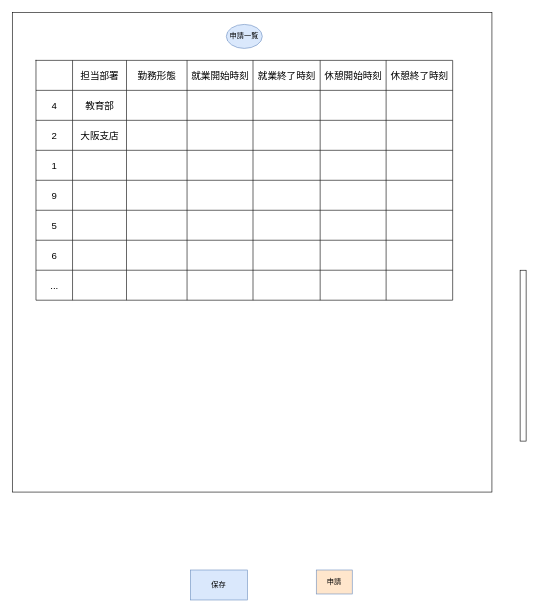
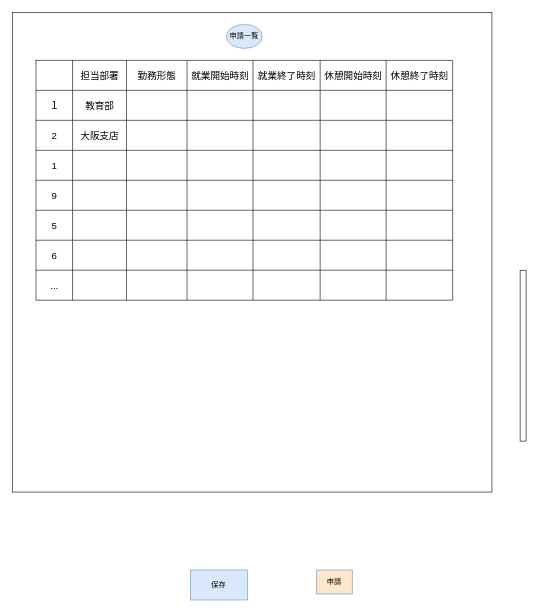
(55, 105) -> (55, 105)
